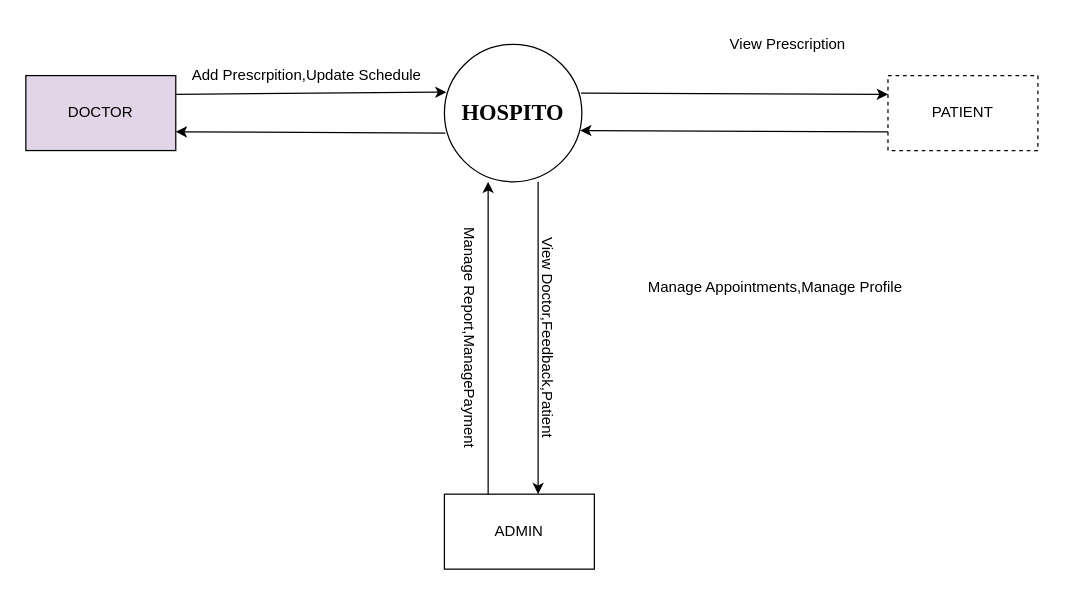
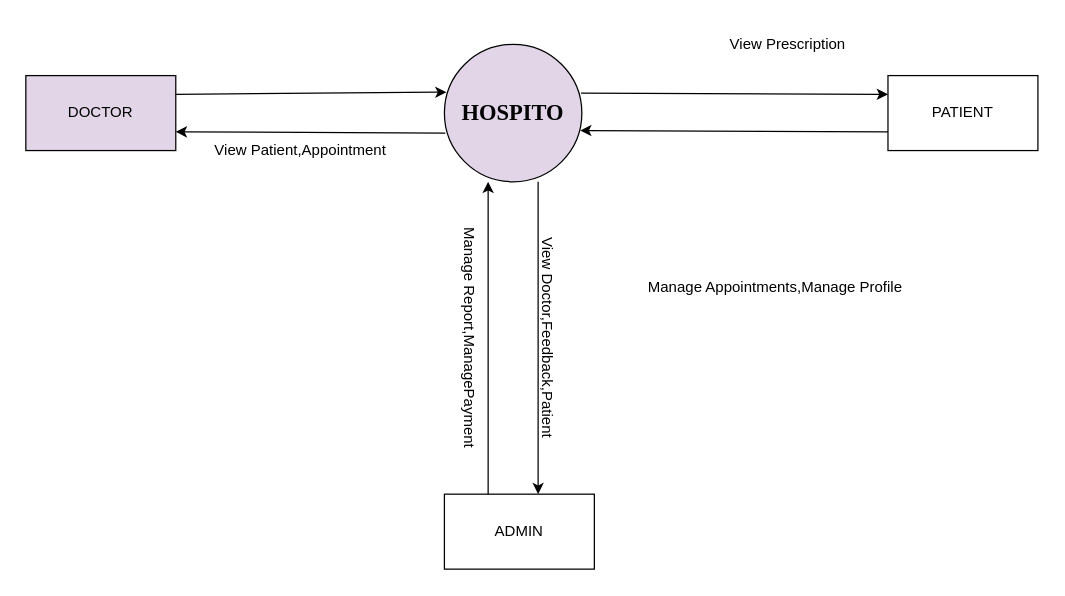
(307, 76) -> none
(513, 113) -> (513, 113)
(963, 113) -> (963, 113)
none -> (301, 151)
